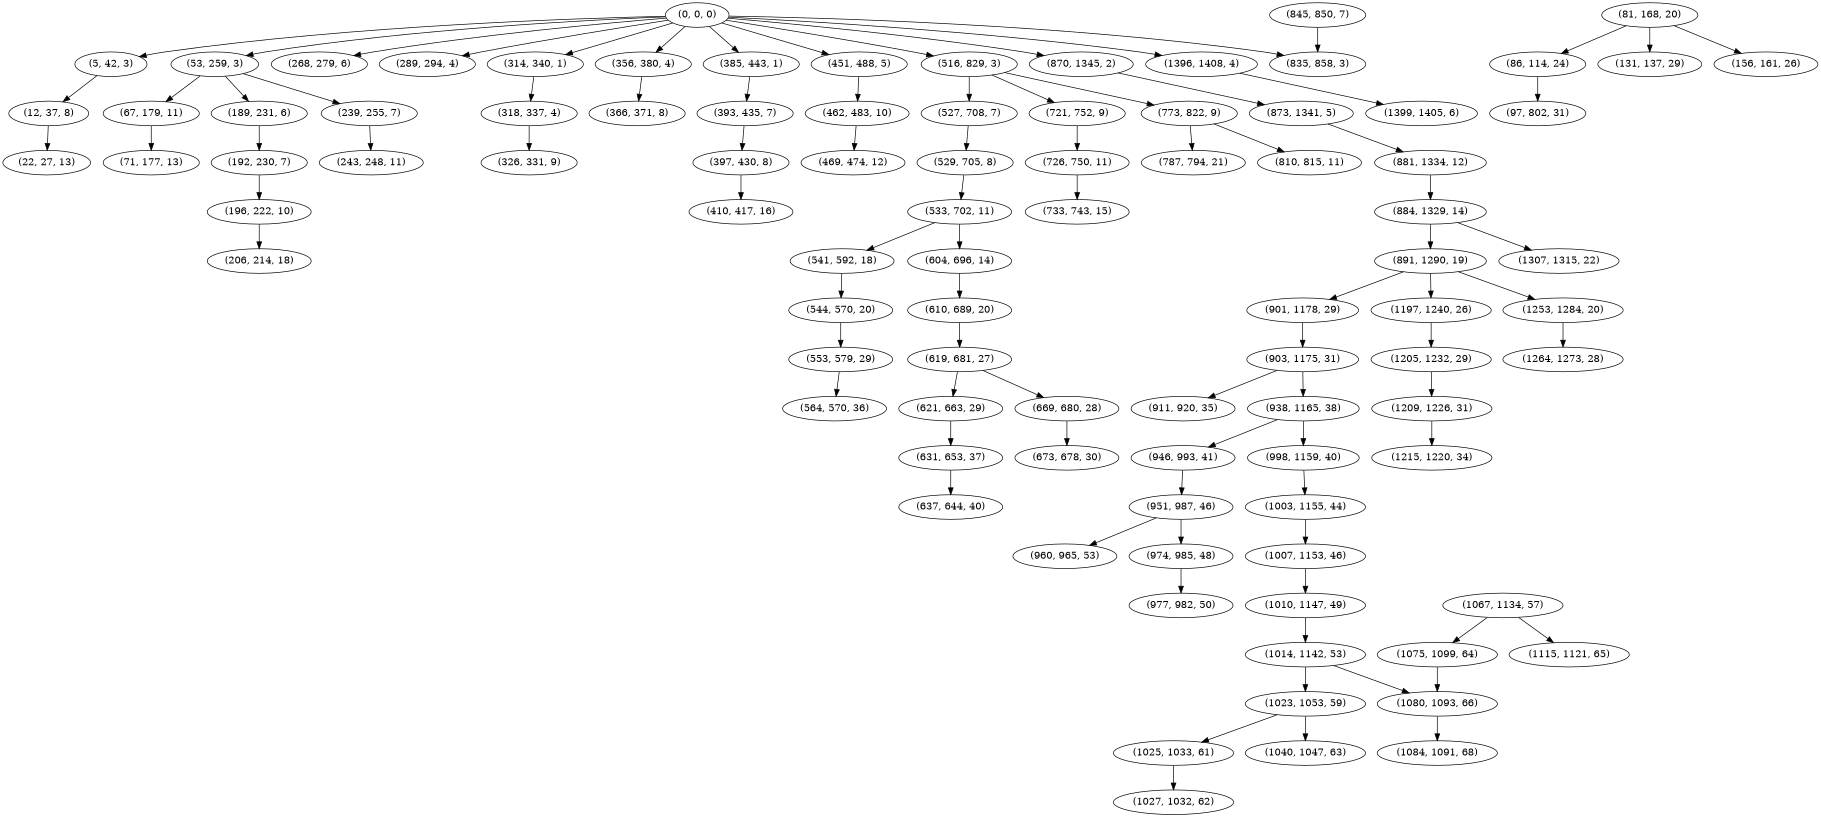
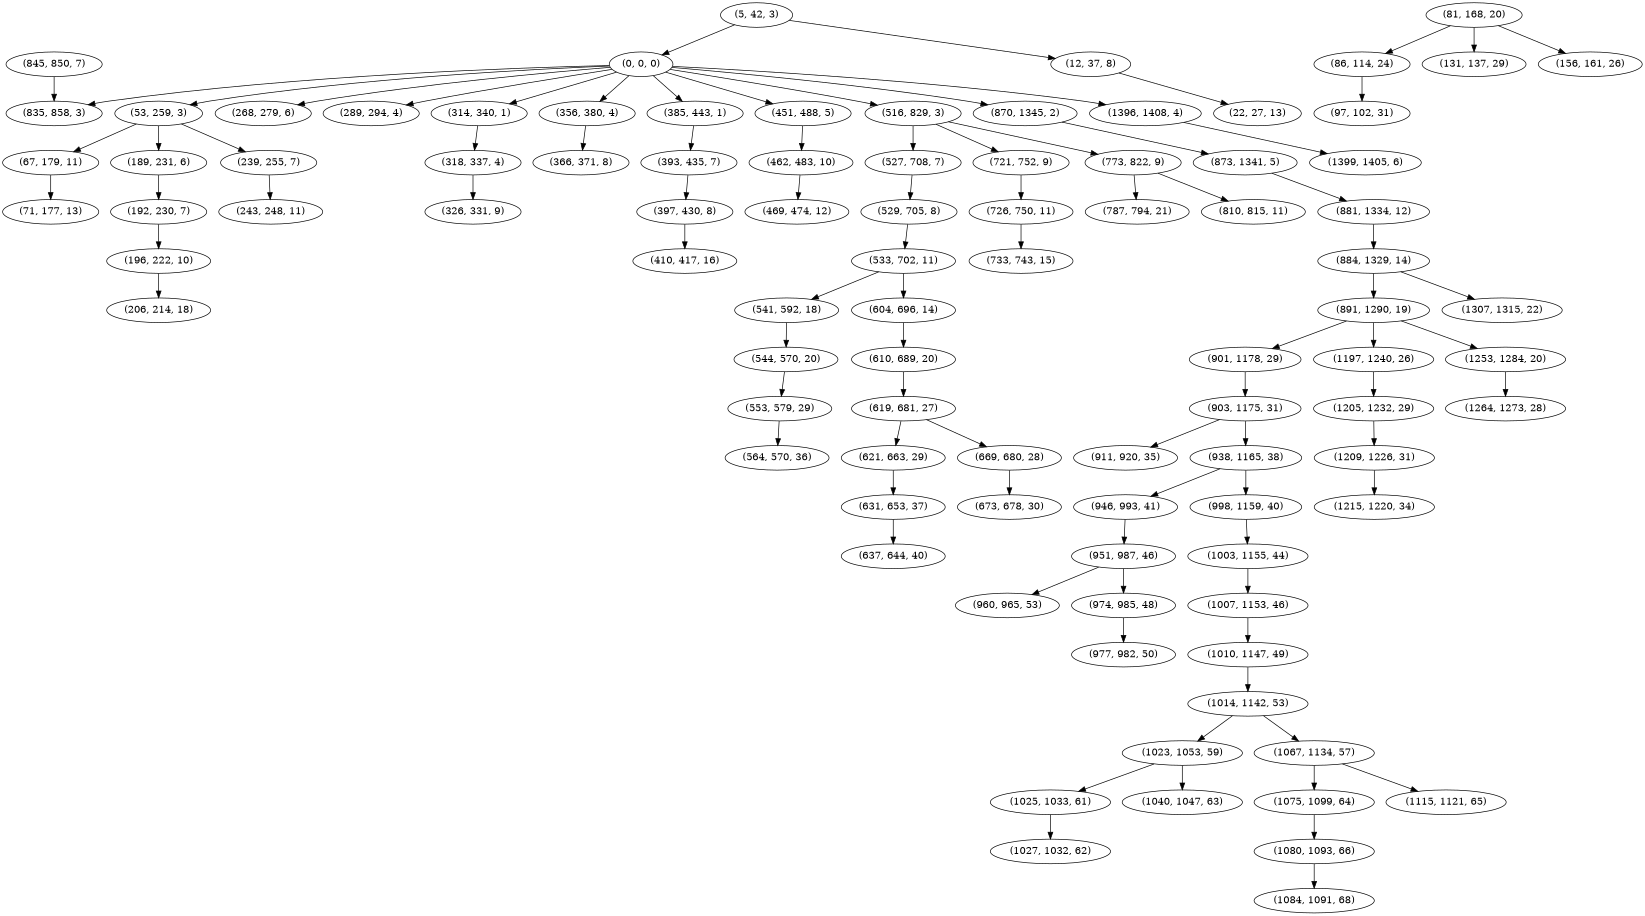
(405, 28) -> (702, 38)
(1538, 113) -> (1362, 113)
(1368, 678) -> (1278, 726)
